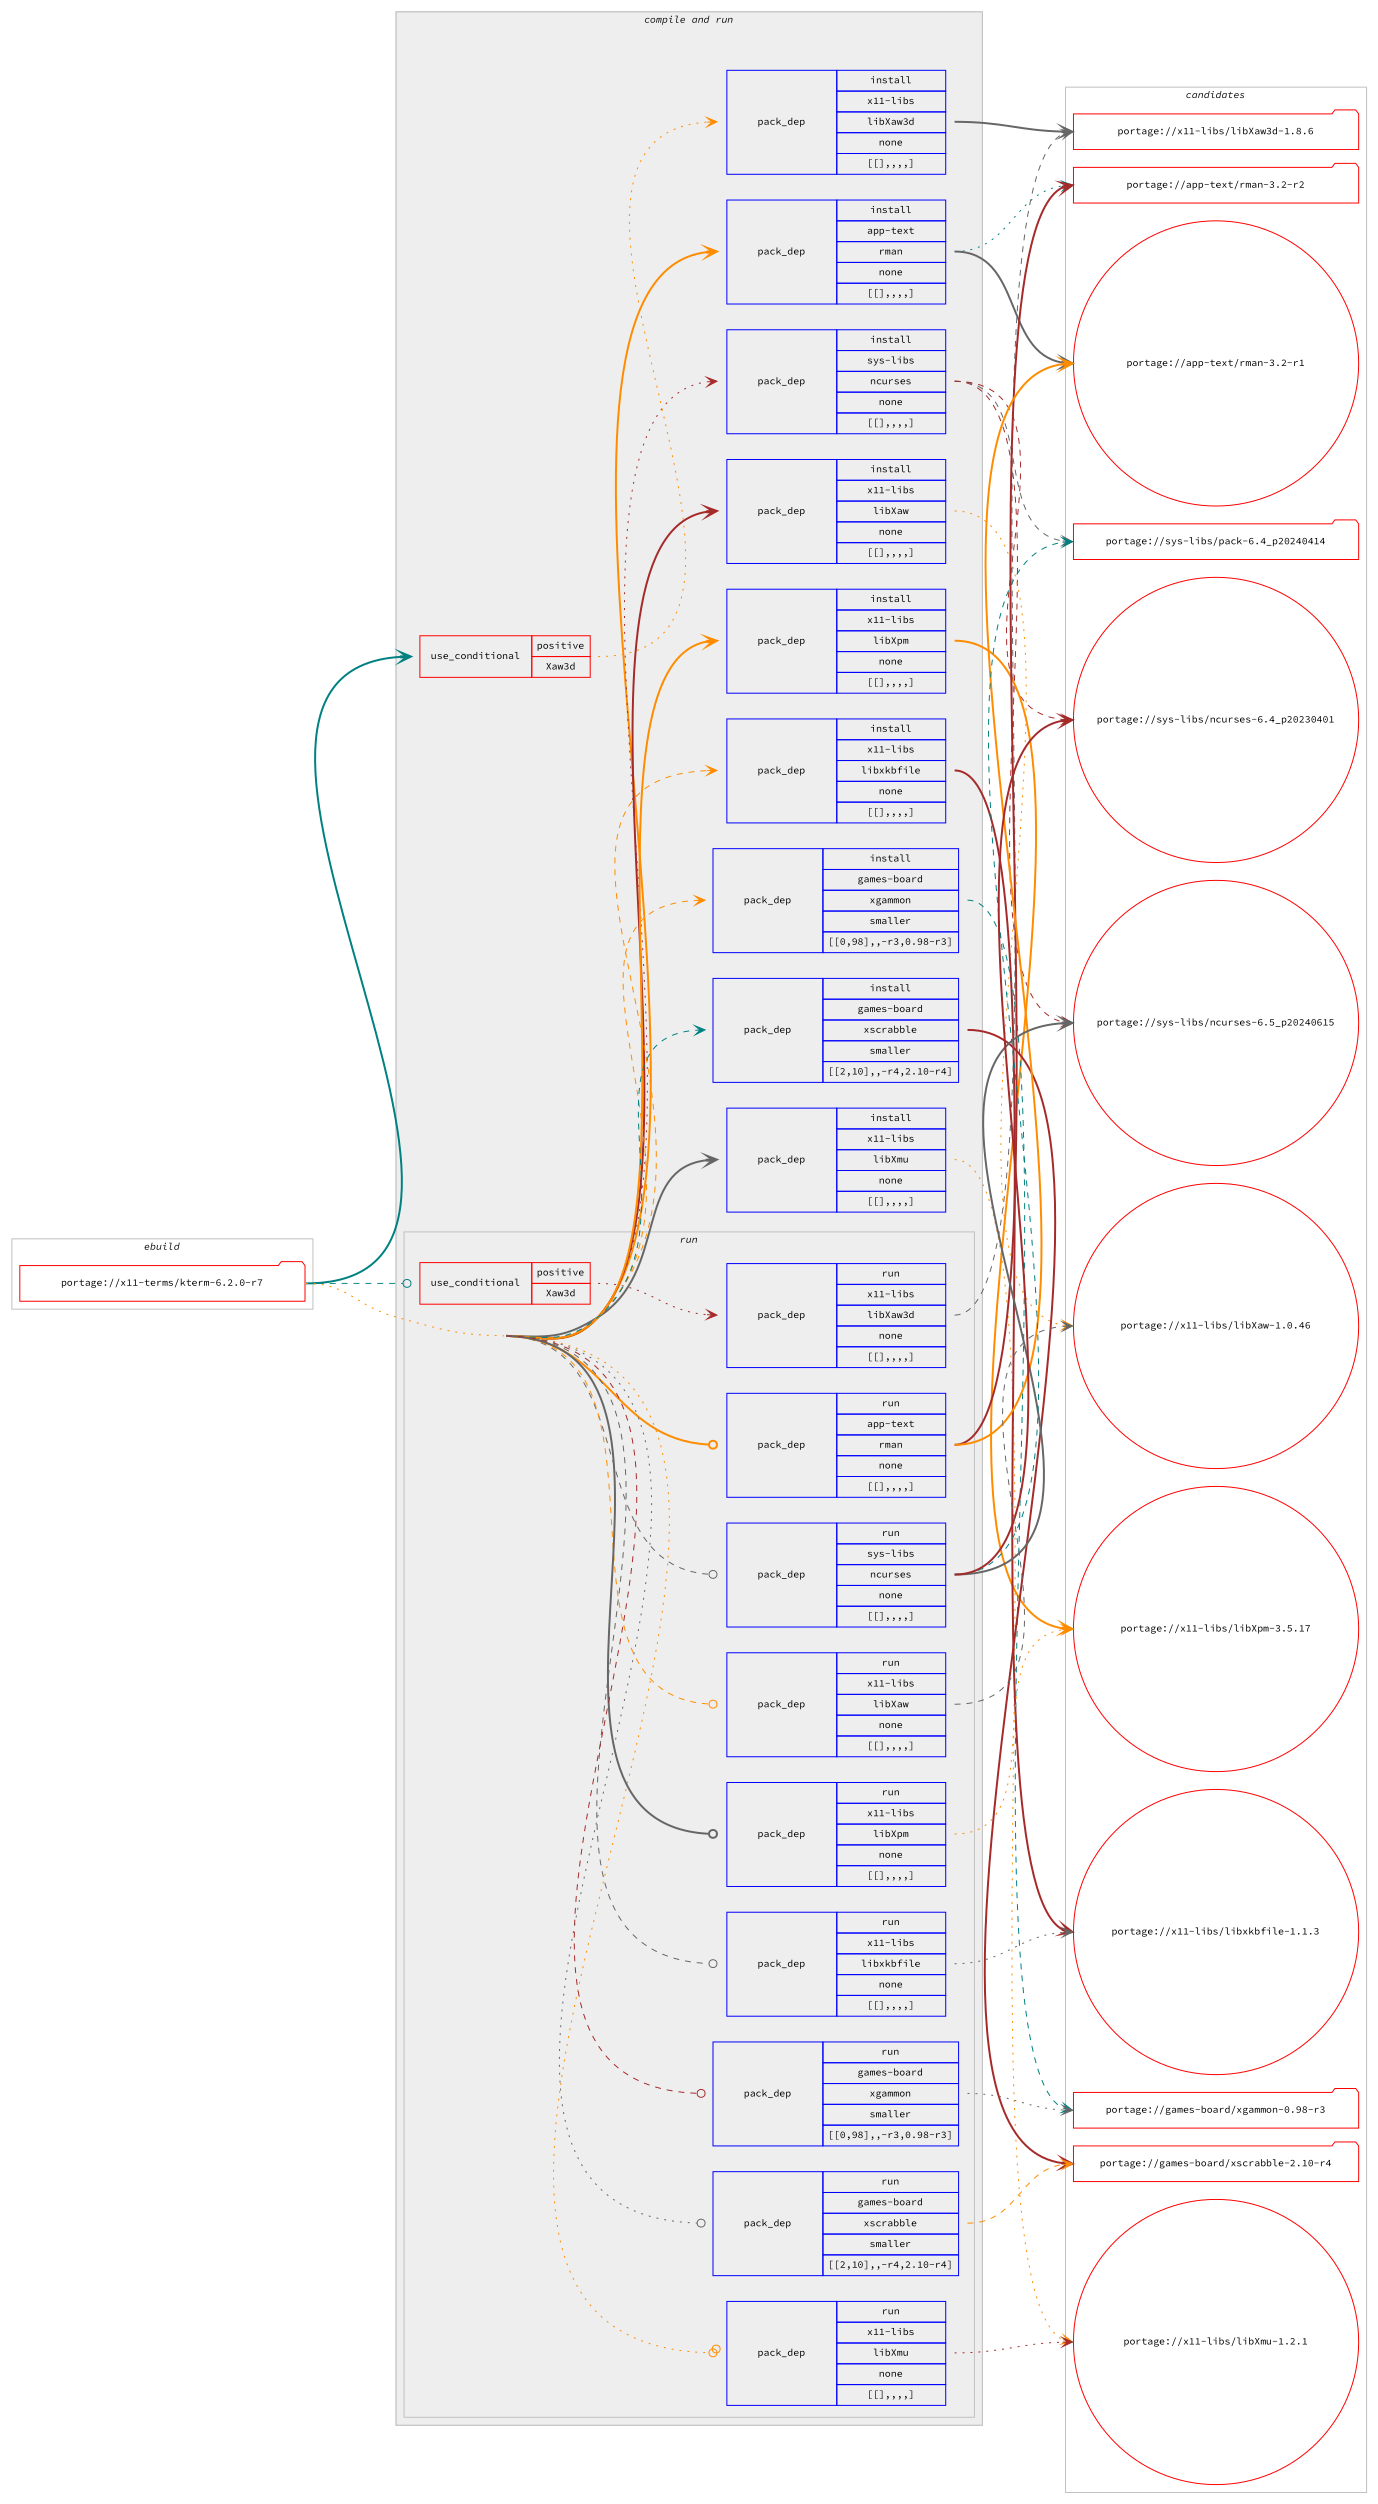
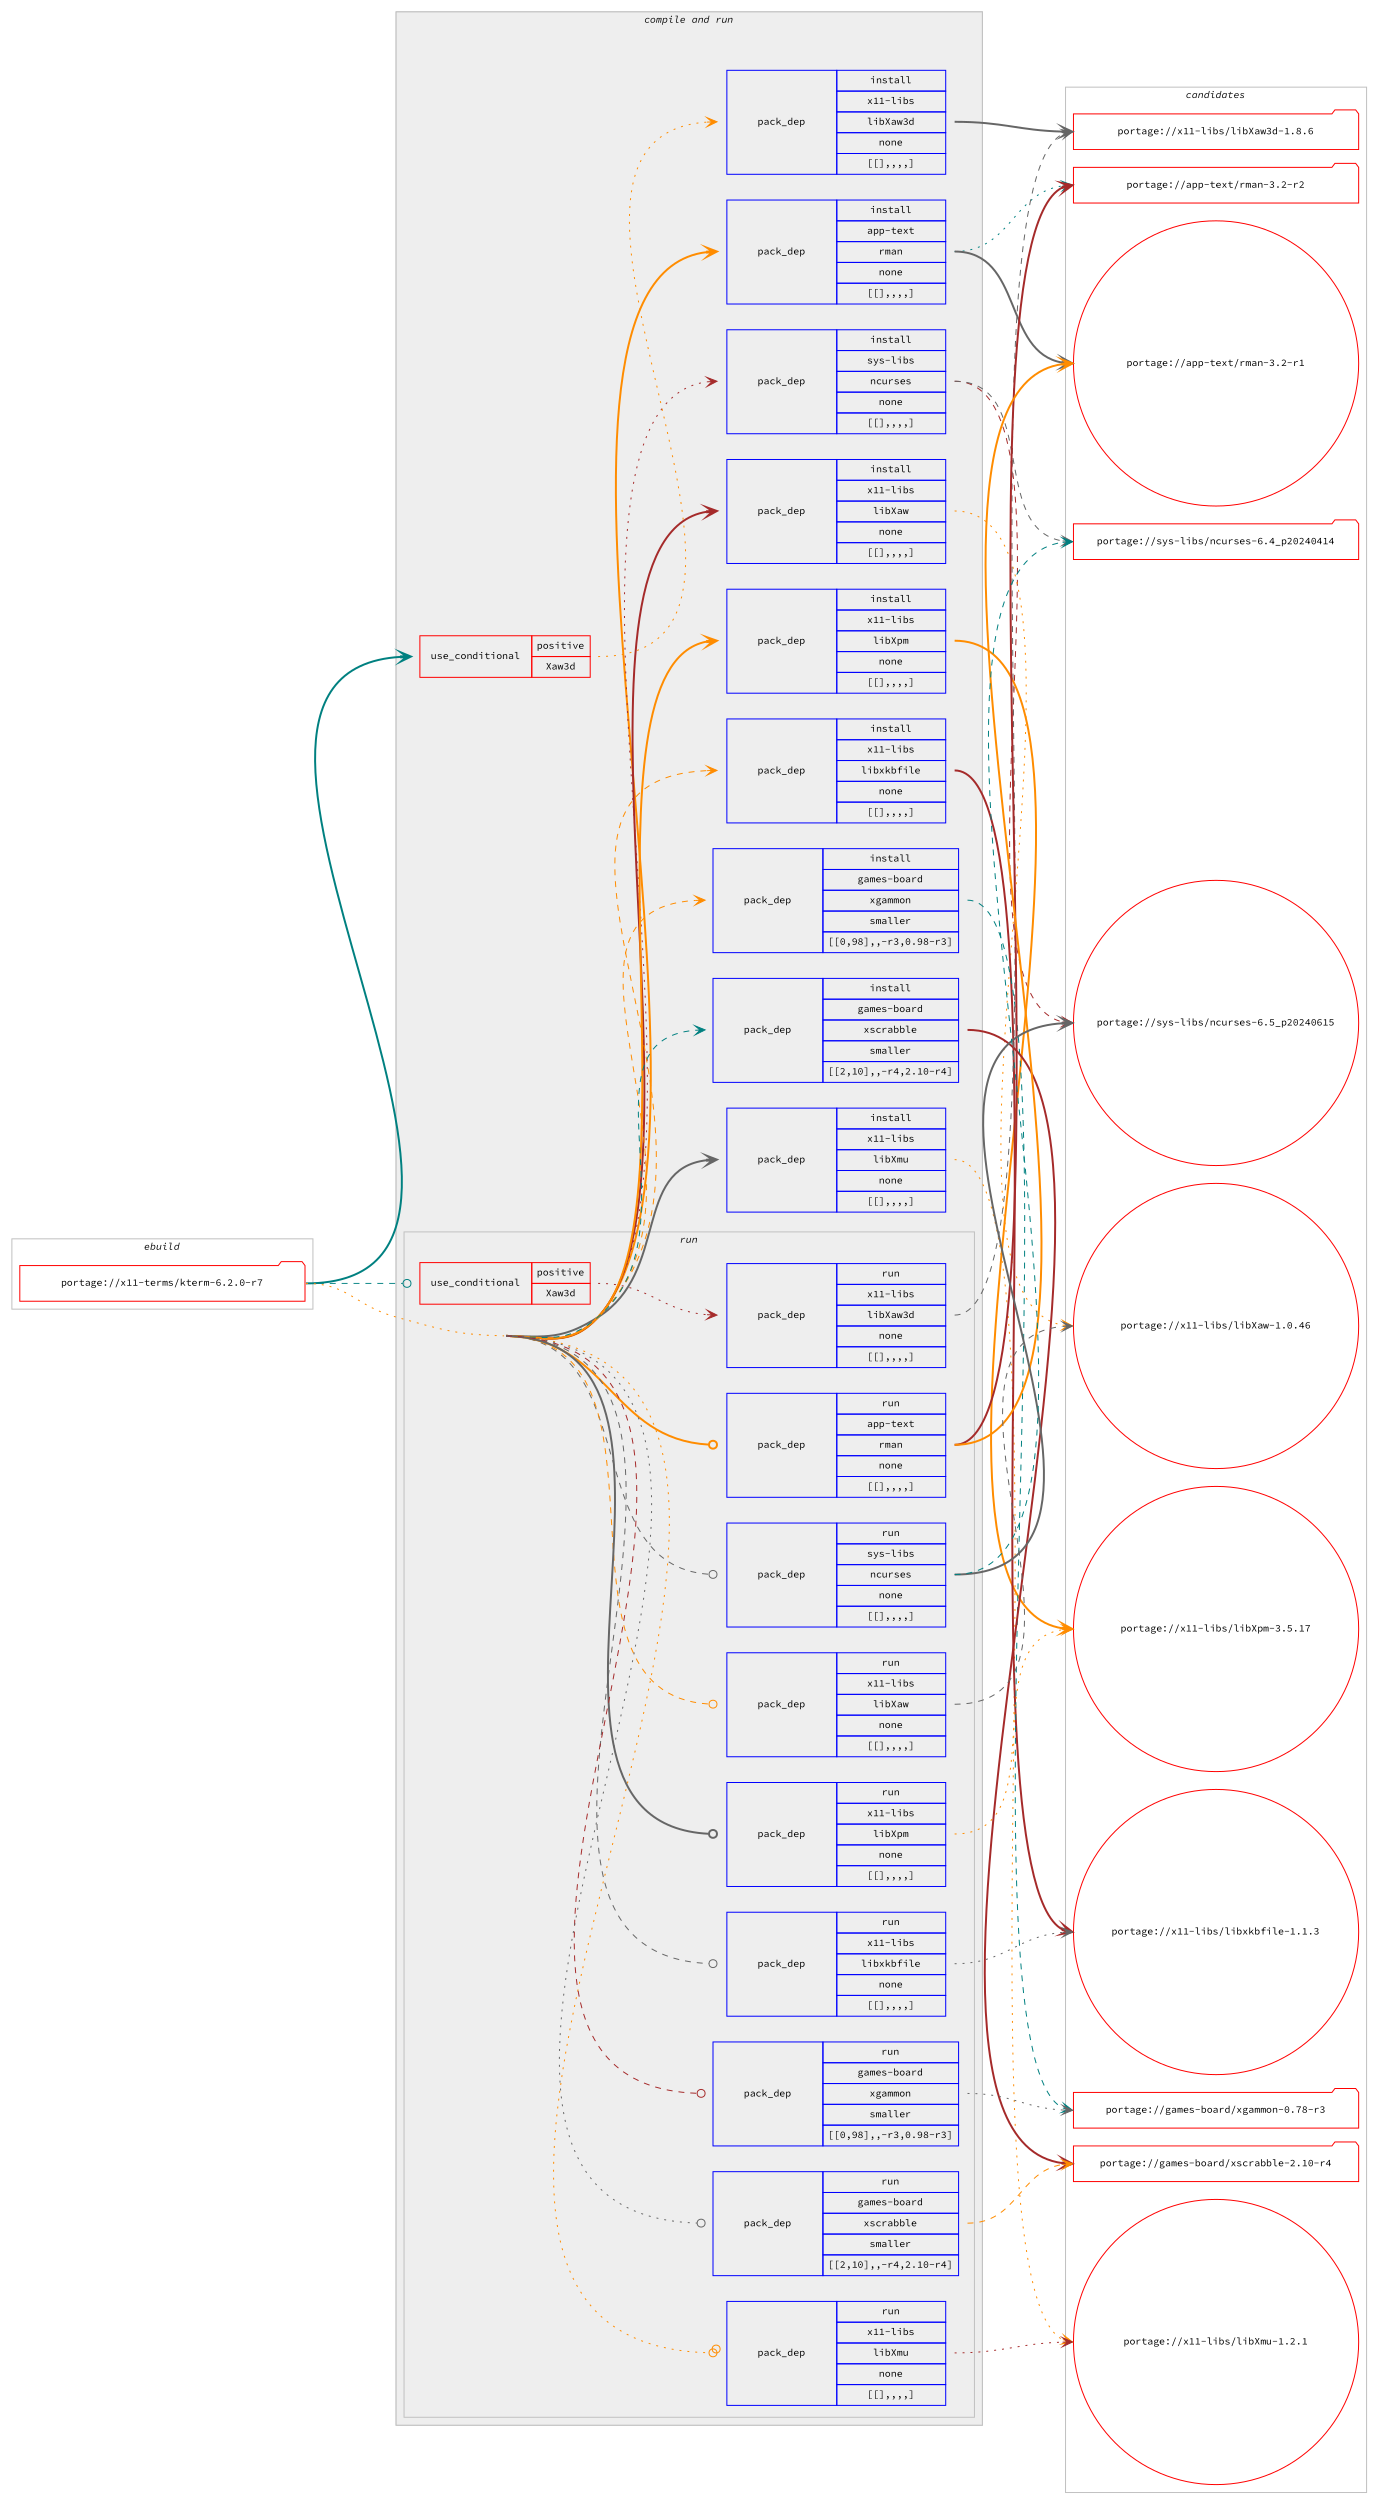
(1216, 542) -> (1216, 542)
(1216, 720) -> none
(1216, 2110) -> (1216, 2110)
